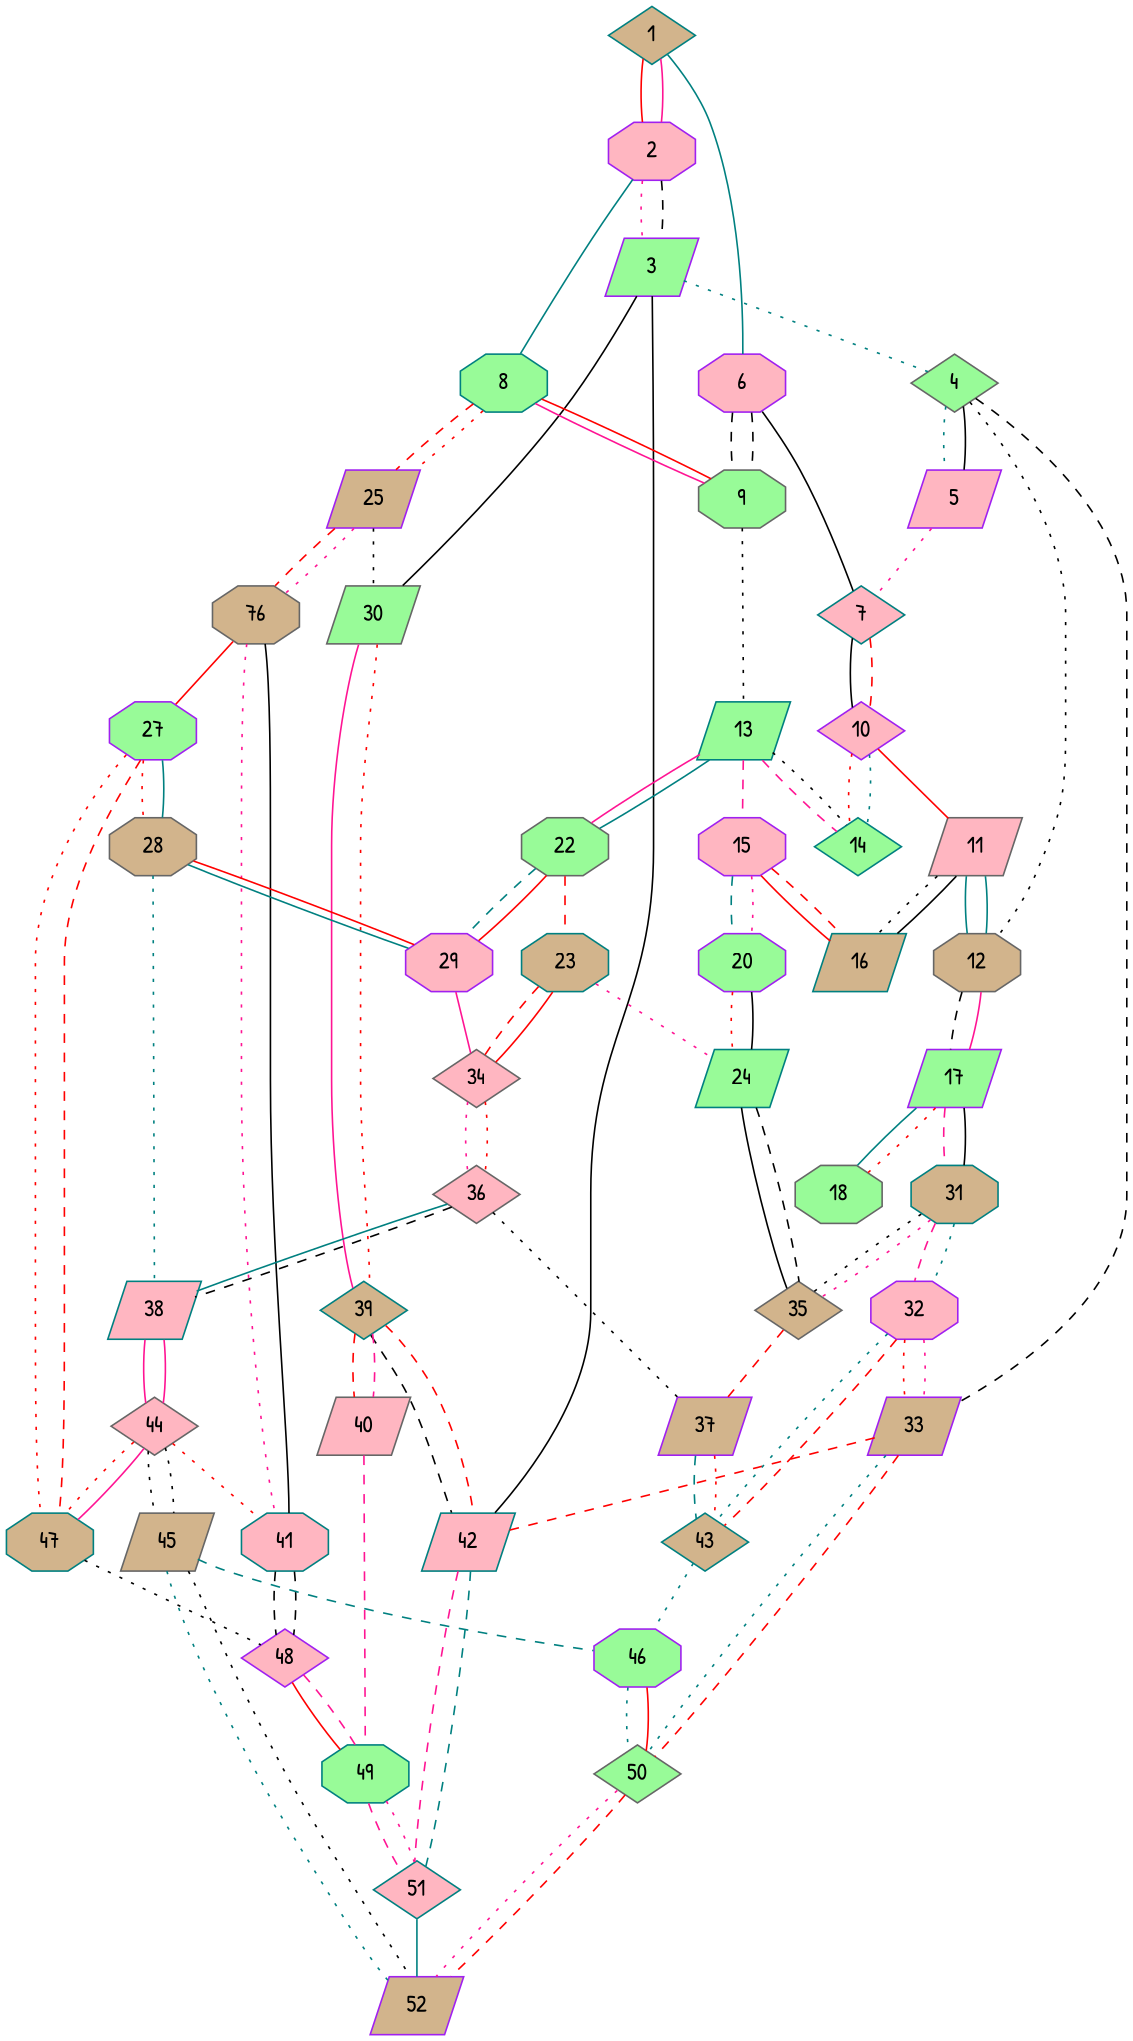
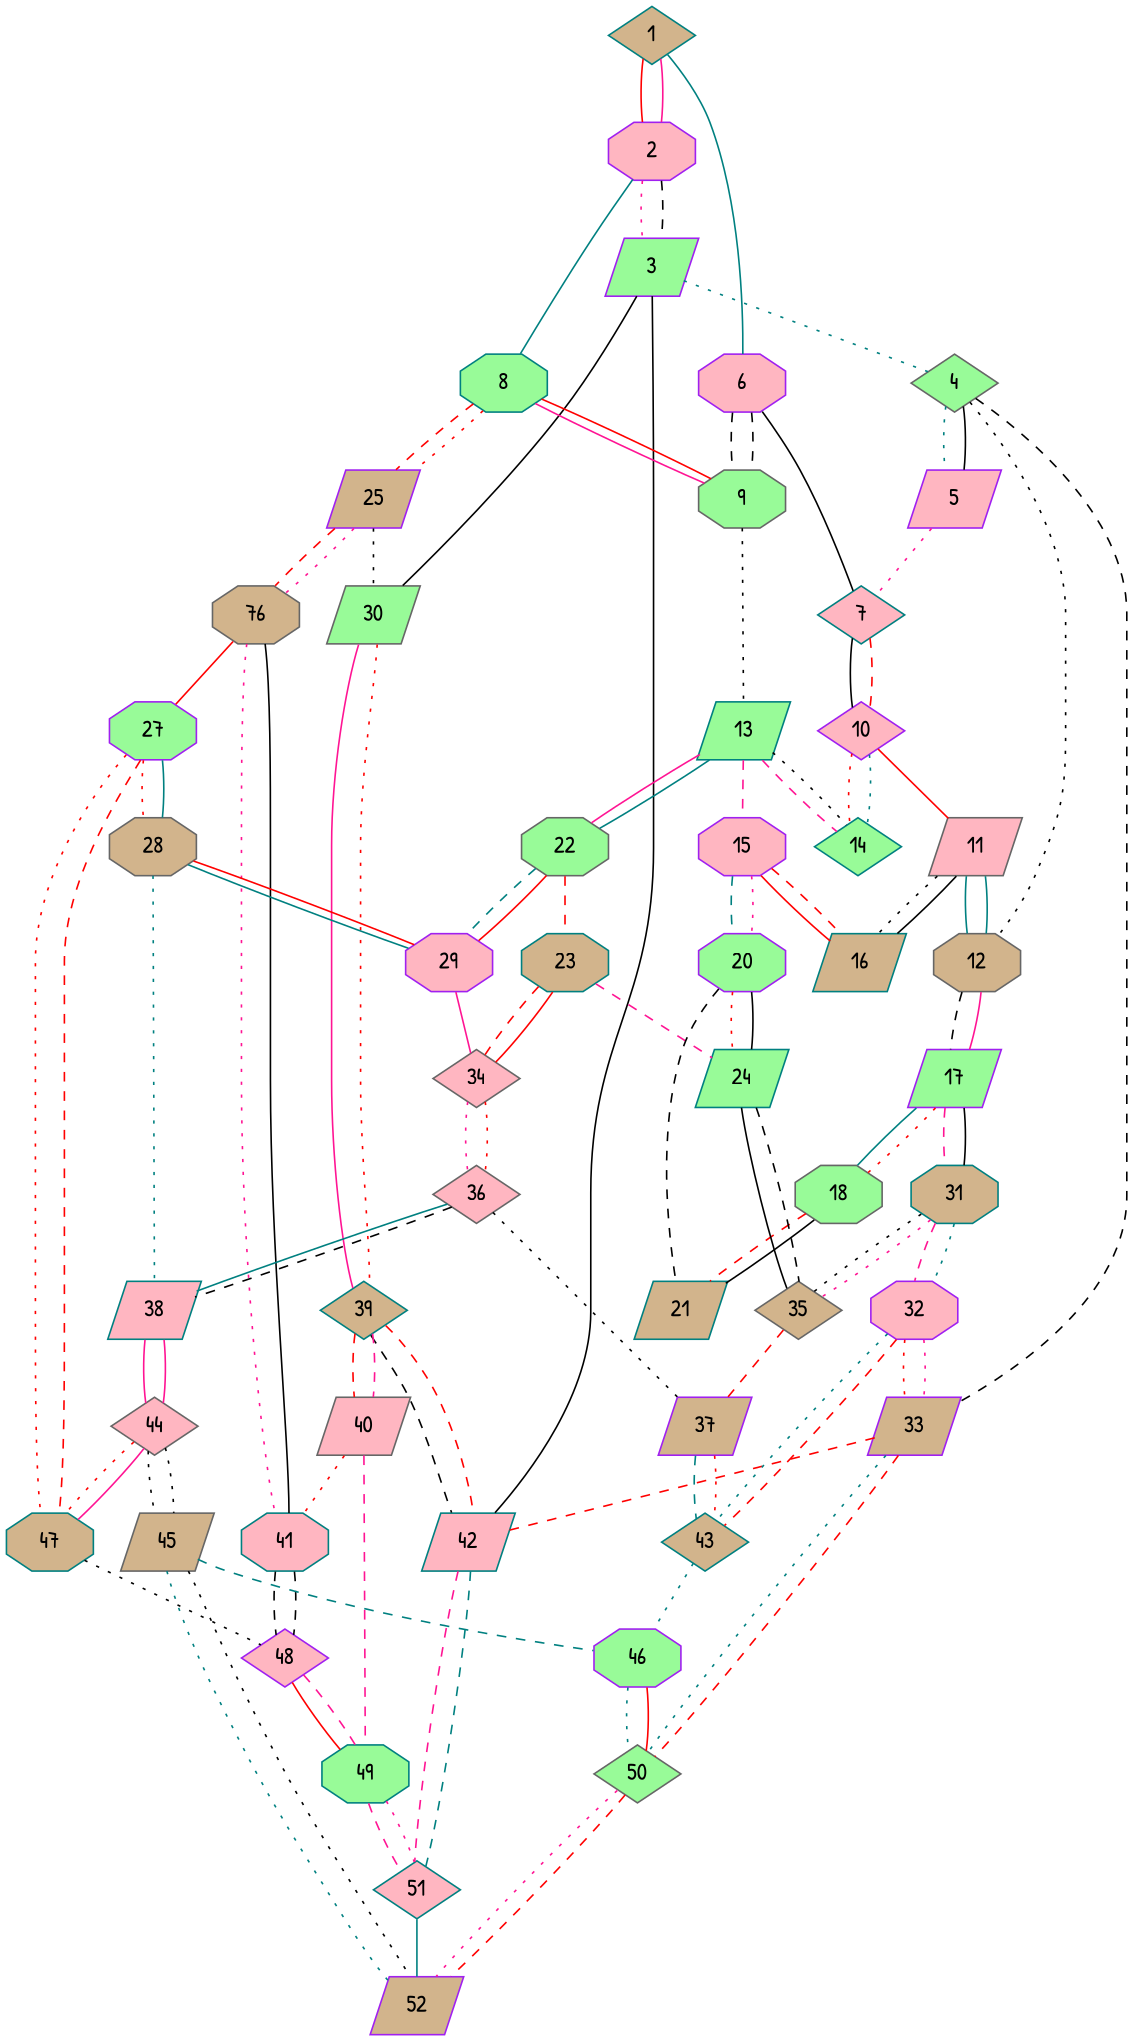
(654, 1021) -> (654, 1021)
none -> (681, 1310)
(216, 1481) -> (324, 1484)
